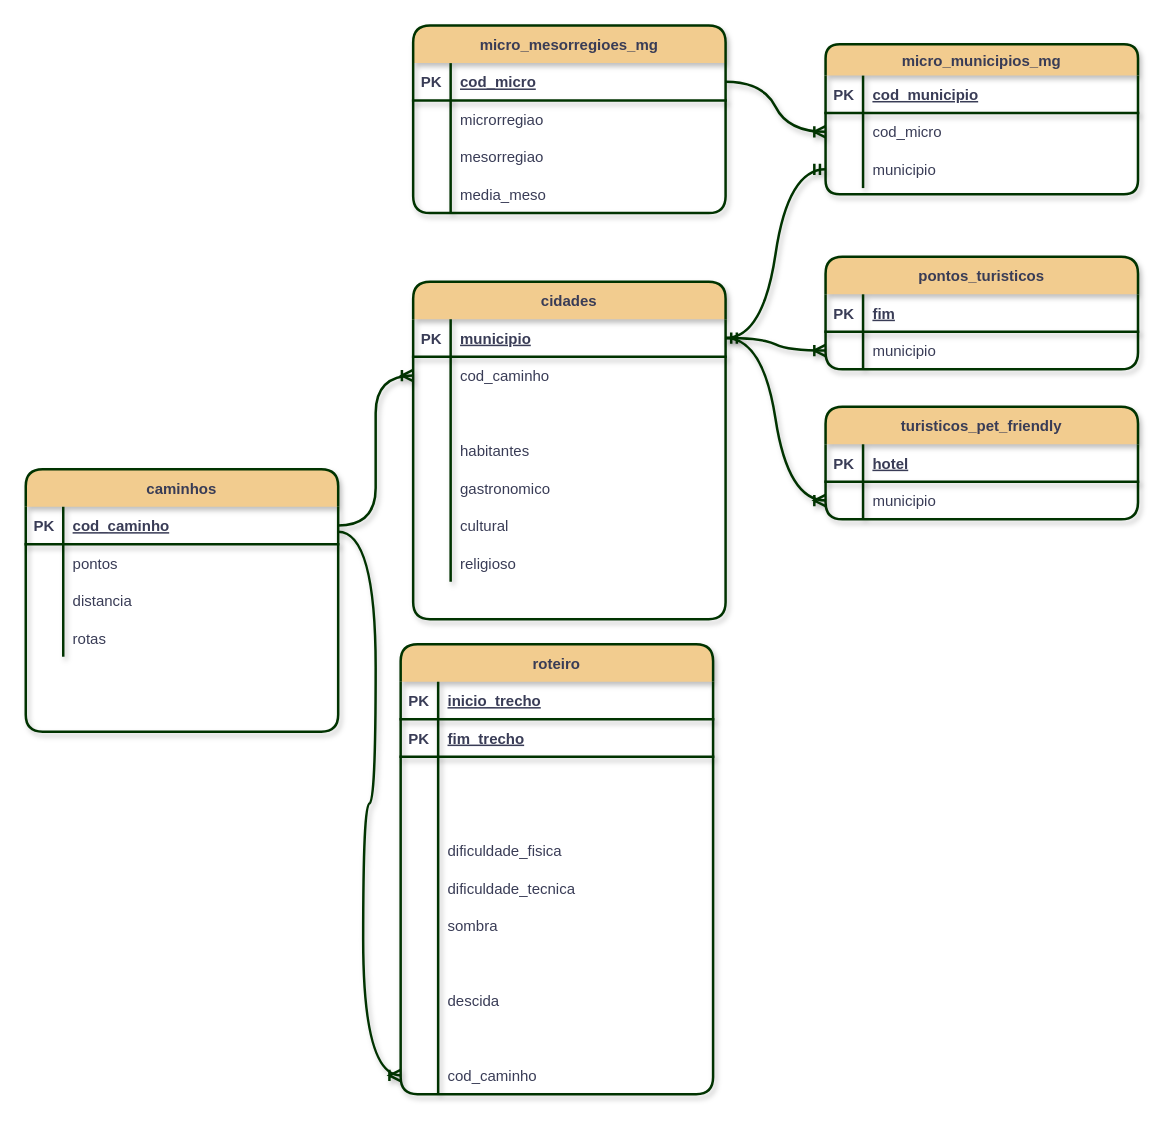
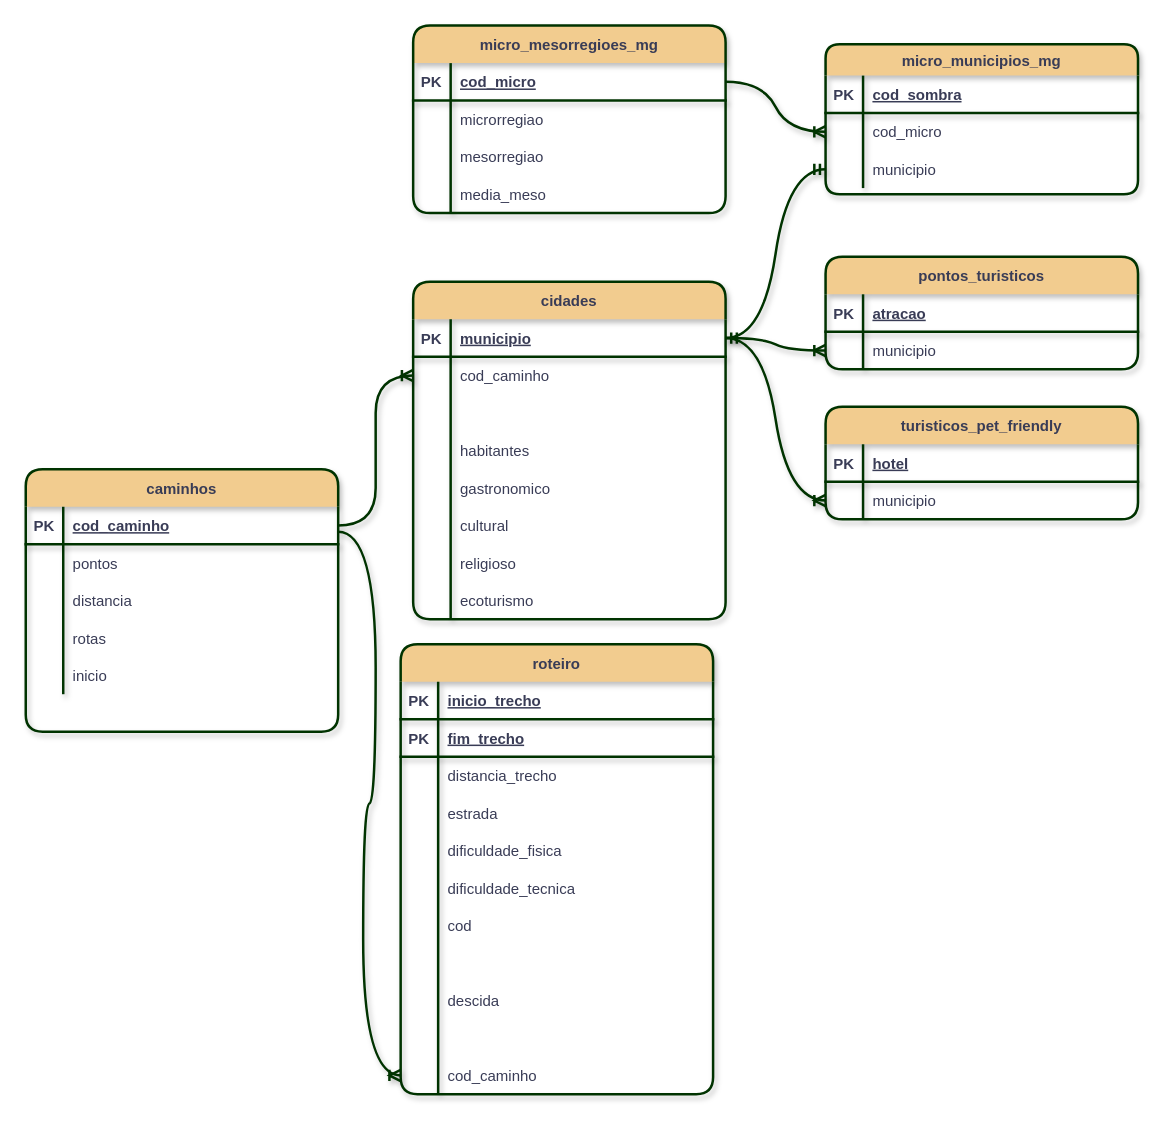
(921, 95) -> (915, 95)
(883, 314) -> (902, 314)
none -> (588, 601)
none -> (201, 676)
none -> (576, 776)
none -> (576, 813)
(473, 926) -> (460, 926)
